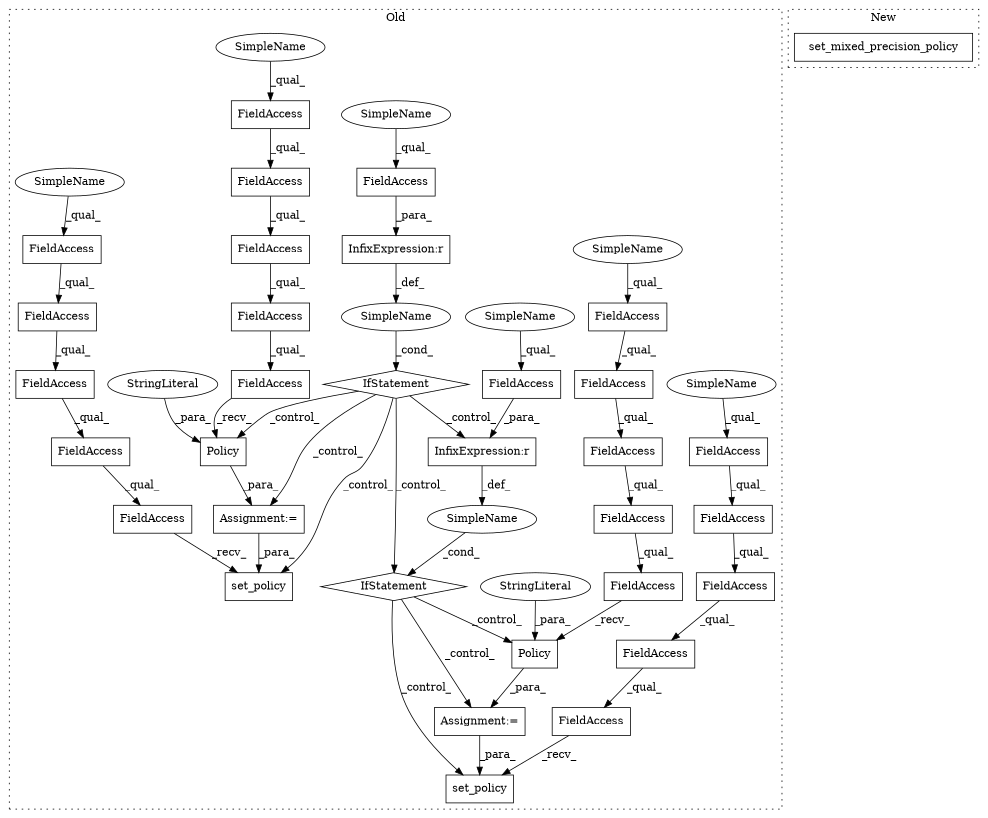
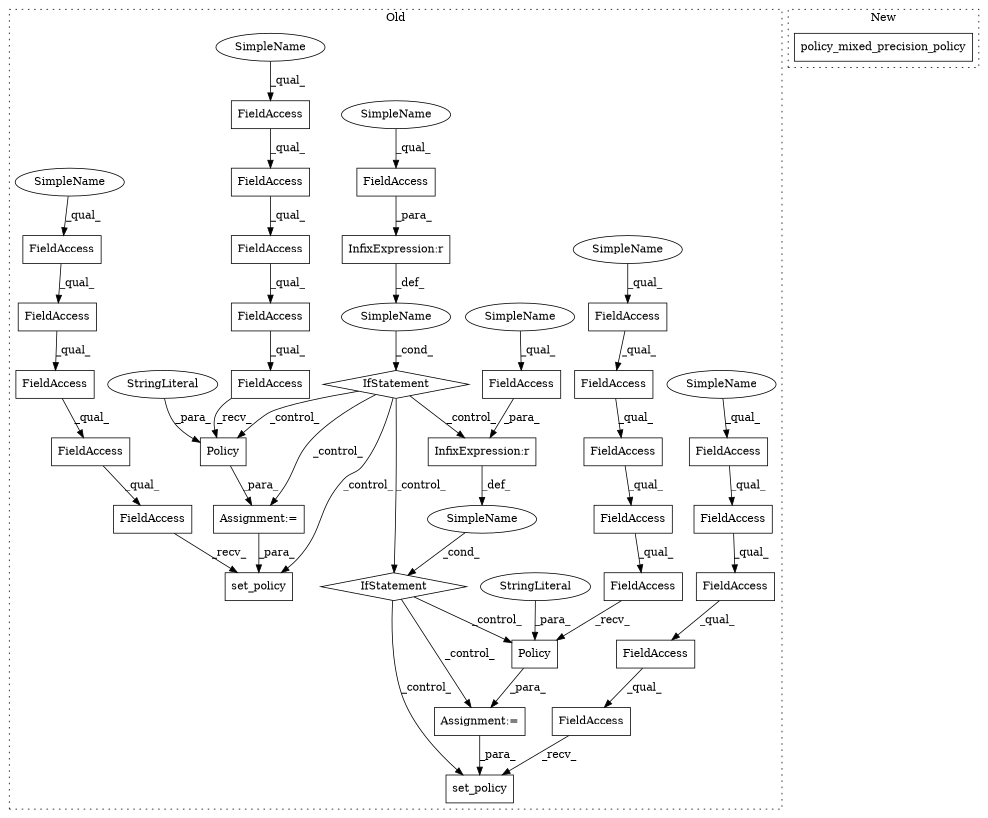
(883, 47) -> (883, 47)
